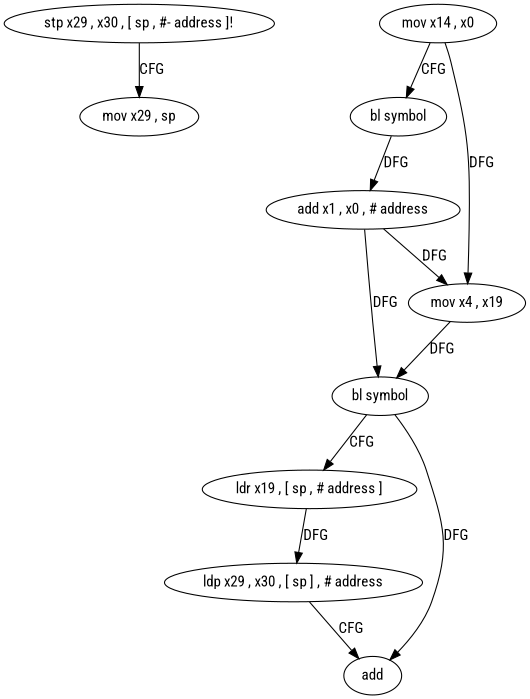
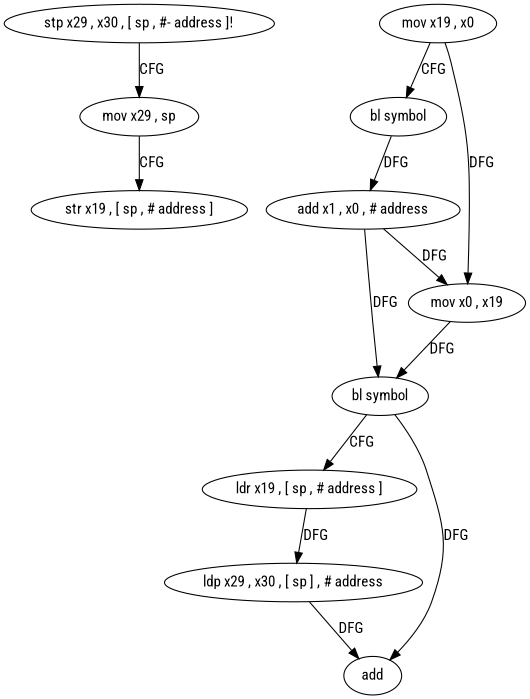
(438, 24) -> (438, 24)
none -> (139, 210)
(467, 303) -> (467, 303)
(351, 629) -> (351, 629)
